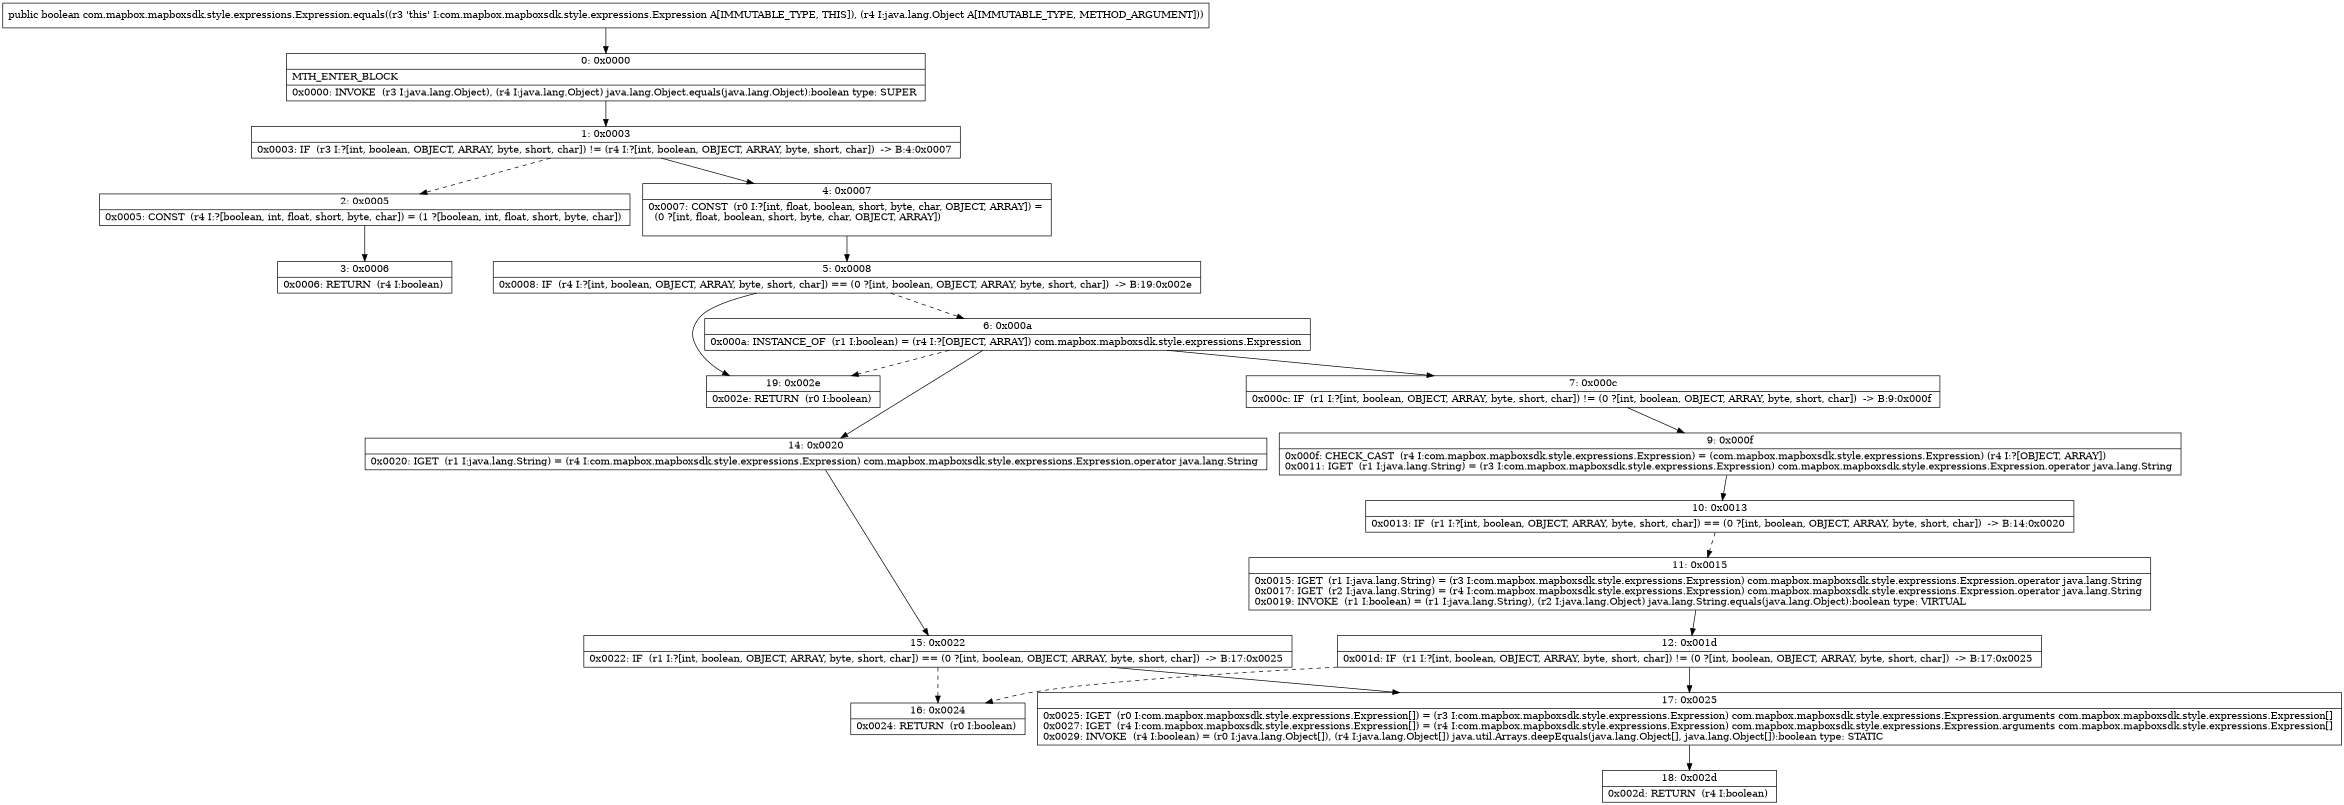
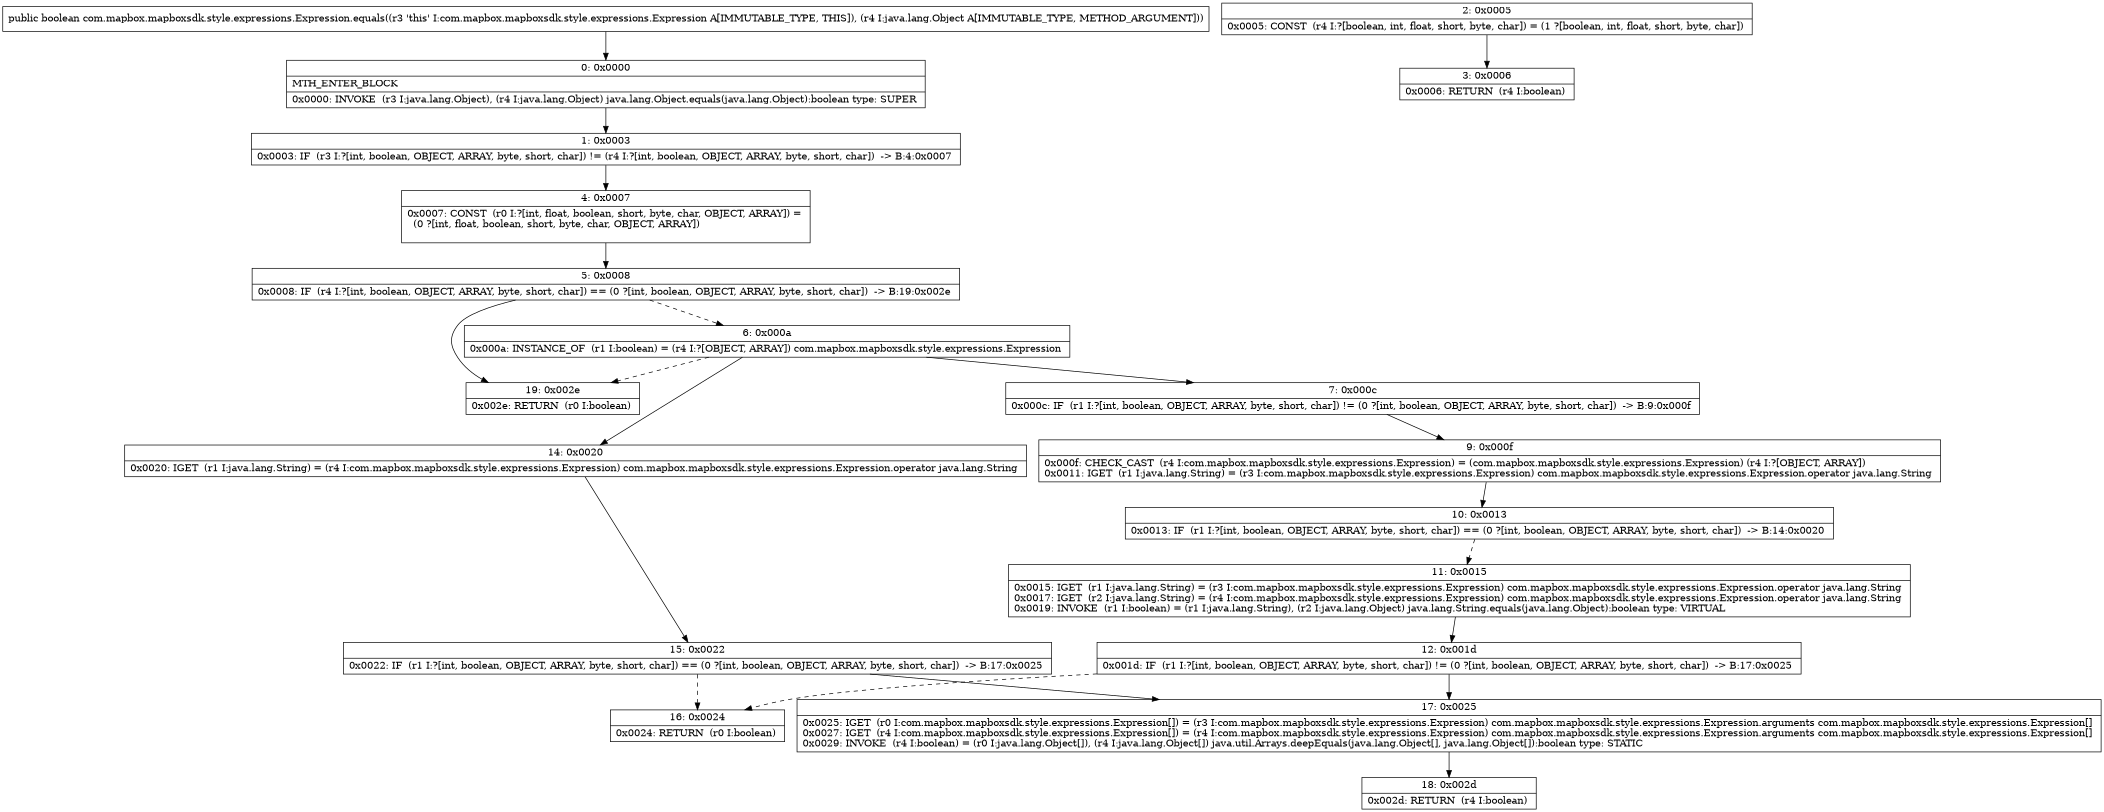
(489, 175) -> none
